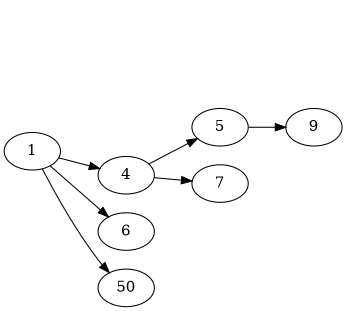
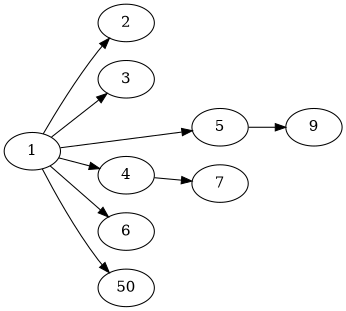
none -> (126, 23)
none -> (126, 79)
(169, 154) -> (121, 140)
